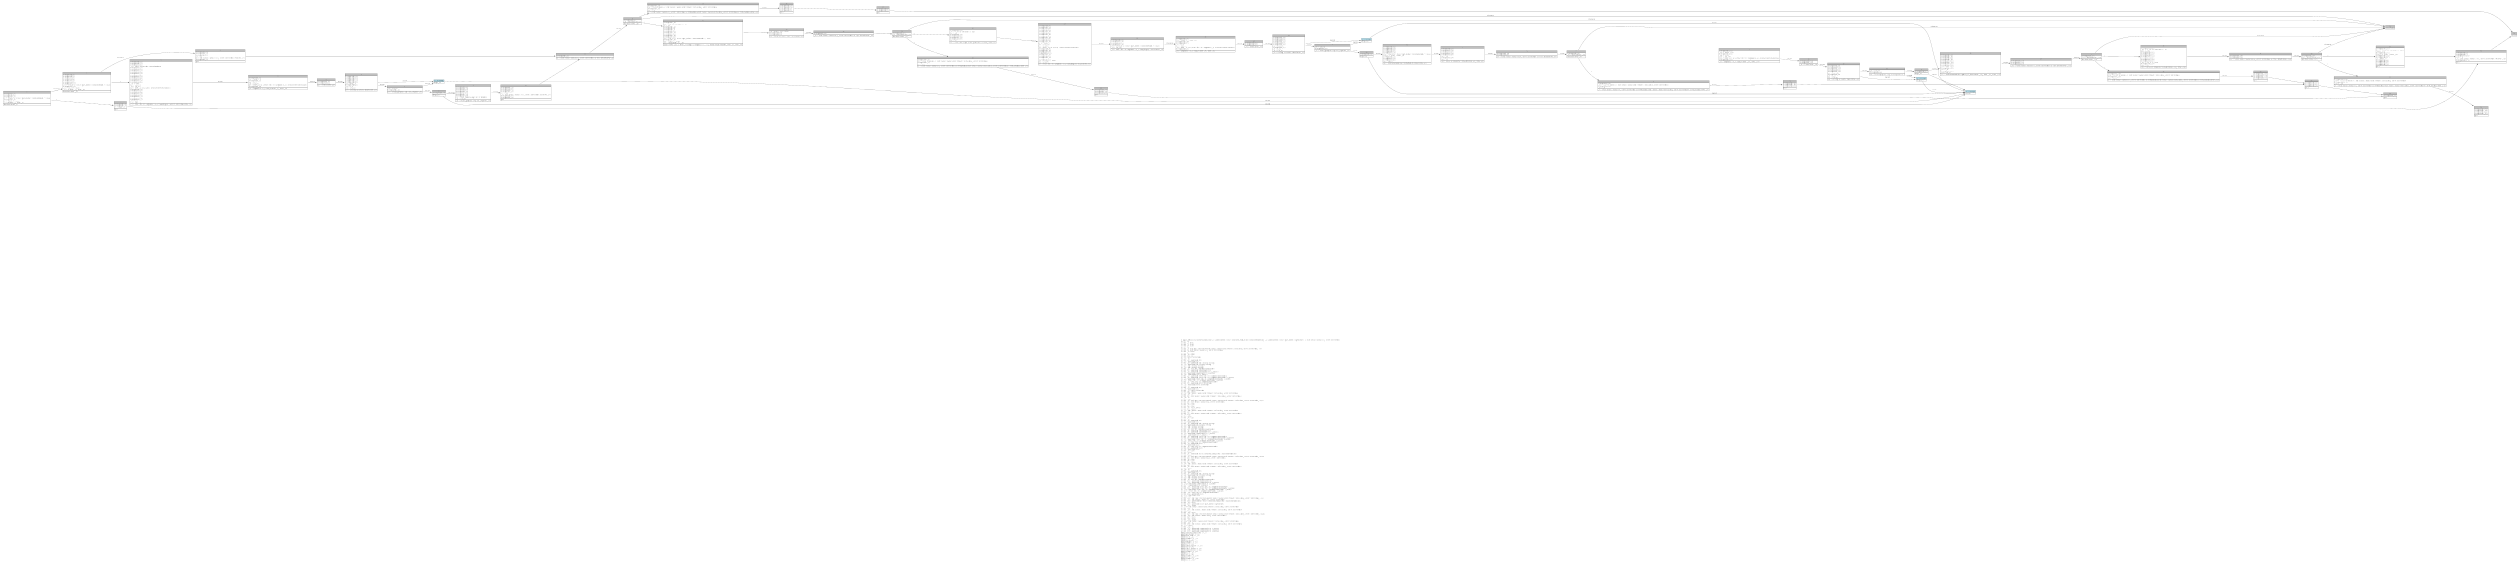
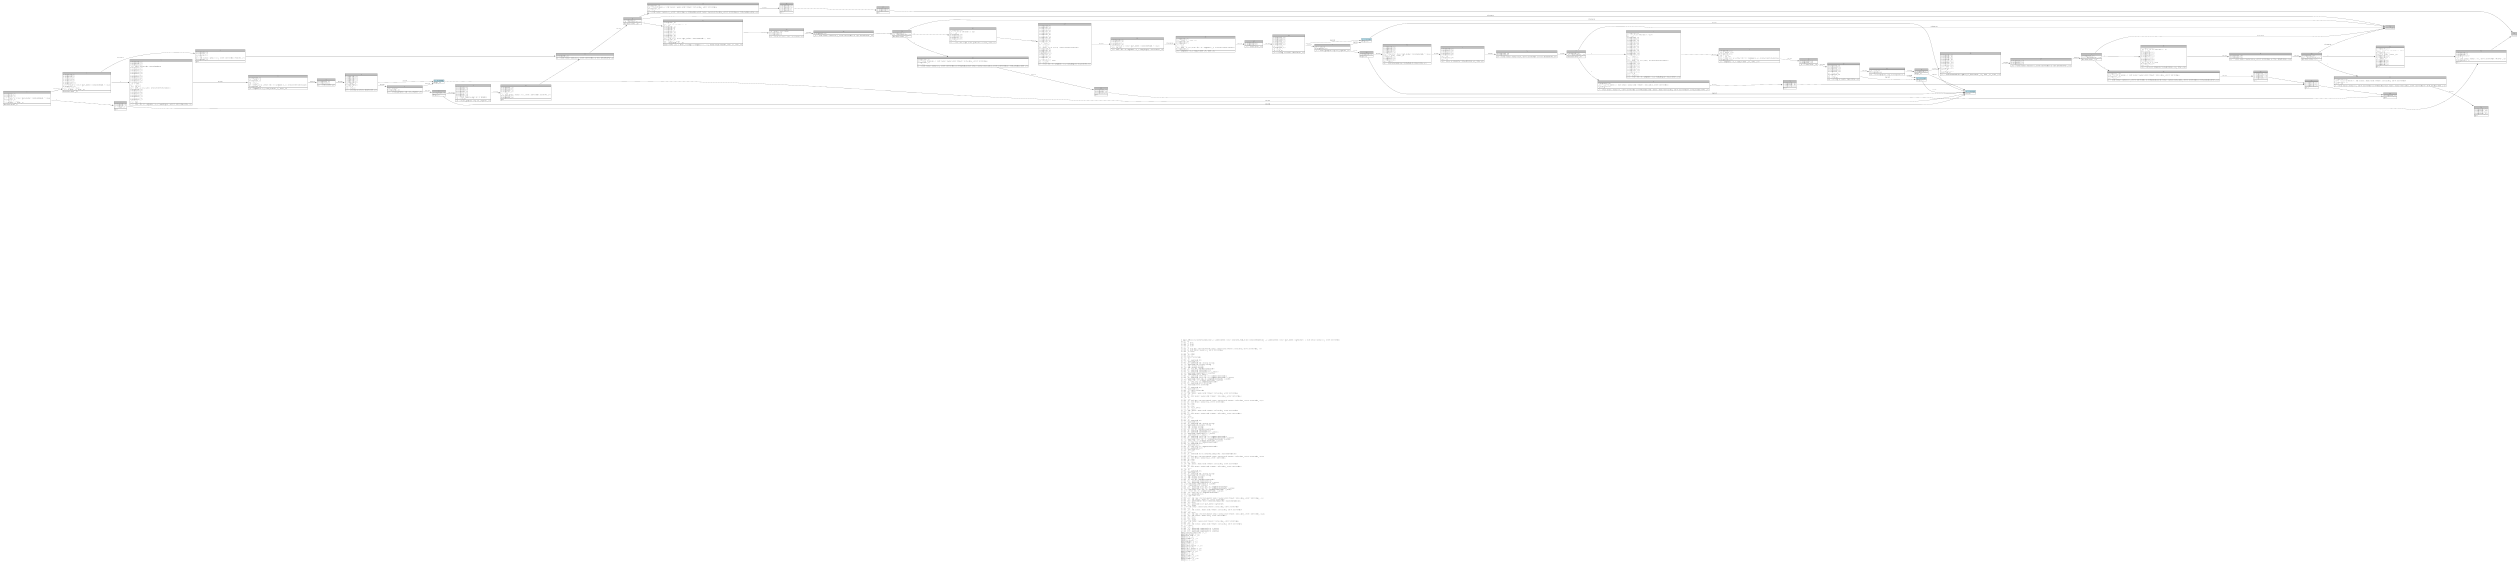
none -> (1654, 54)
